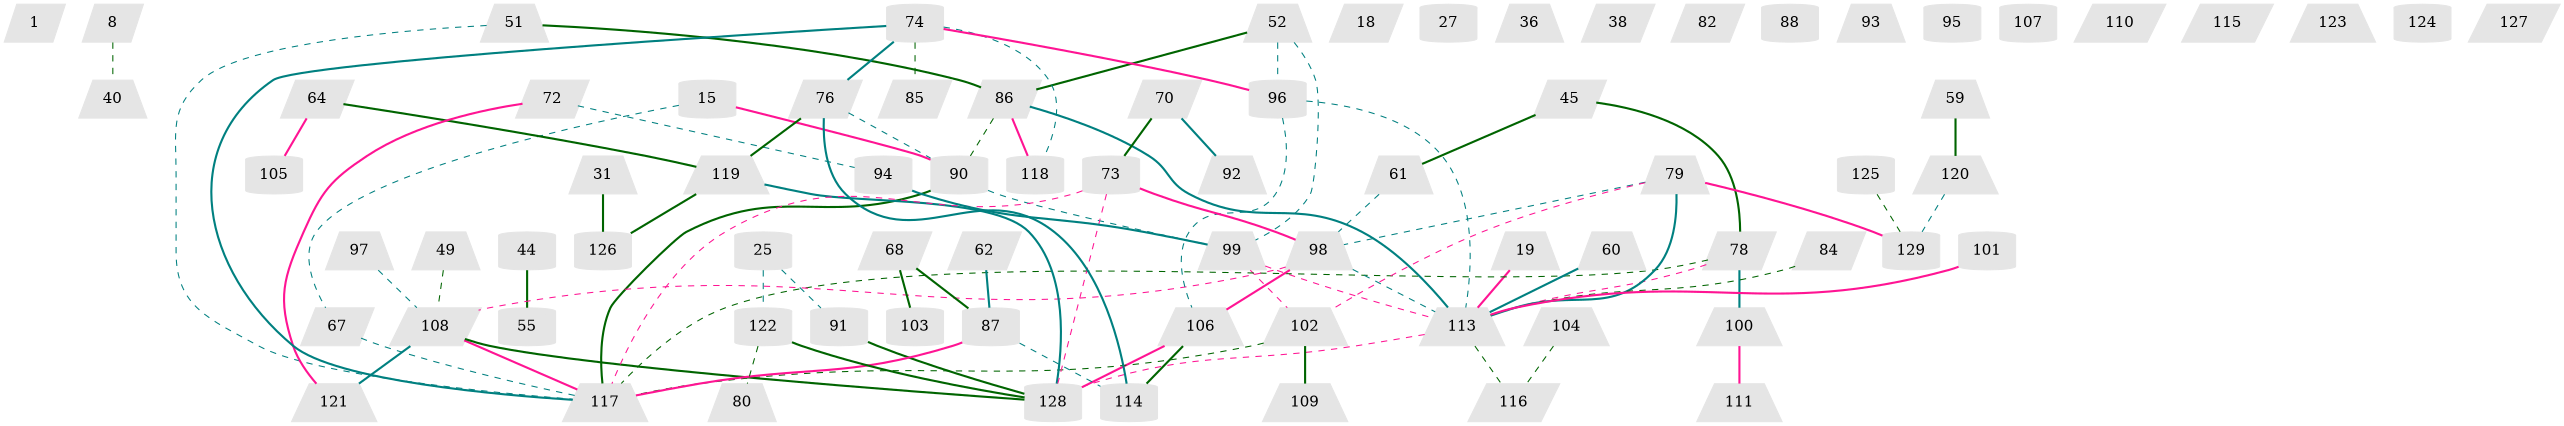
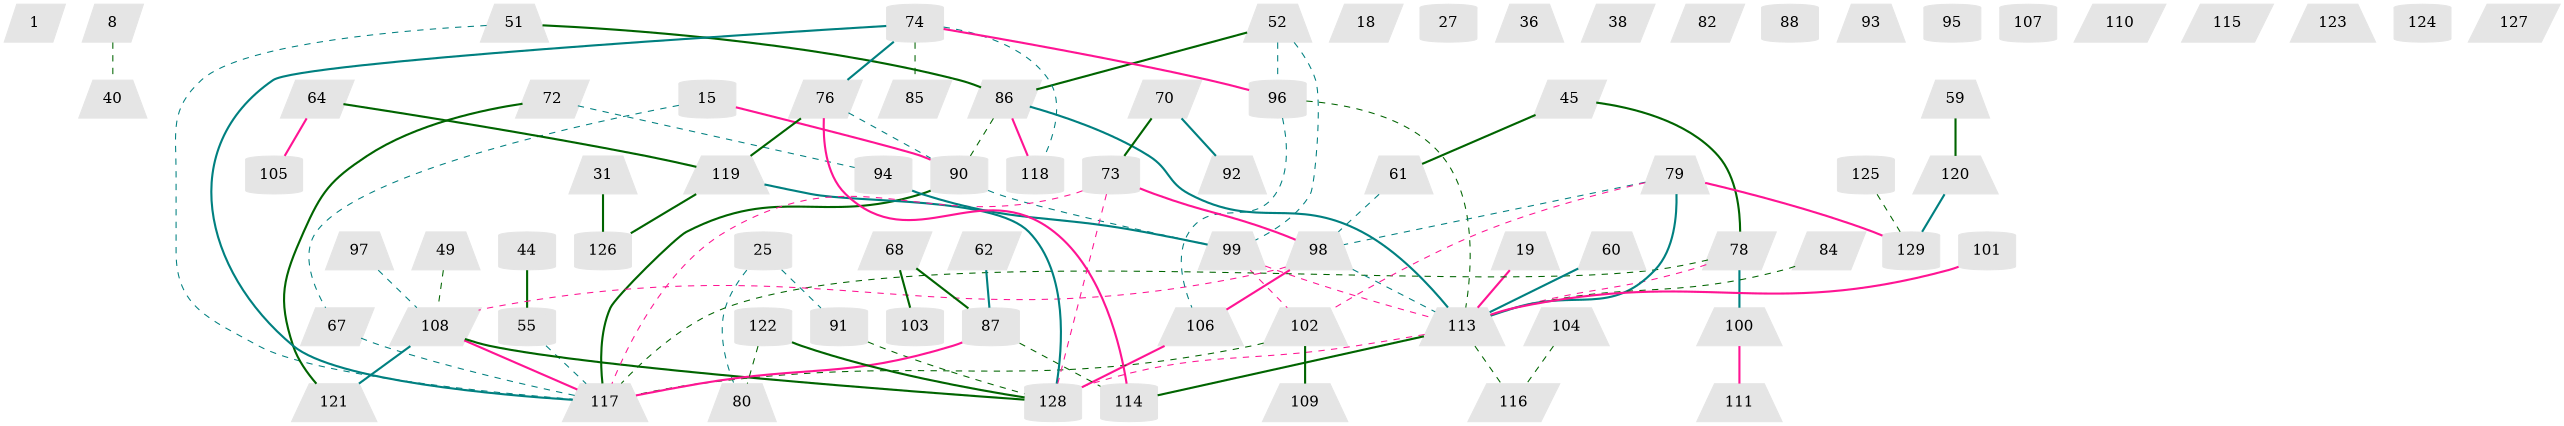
(1448, 166) -> (1448, 166)
(329, 187) -> (329, 187)
(1933, 213) -> (1933, 213)
(958, 214) -> (958, 214)
(763, 281) -> (723, 325)
(1052, 360) -> (1052, 360)
(926, 363) -> (926, 363)
none -> (566, 365)
(1156, 374) -> (1291, 366)
